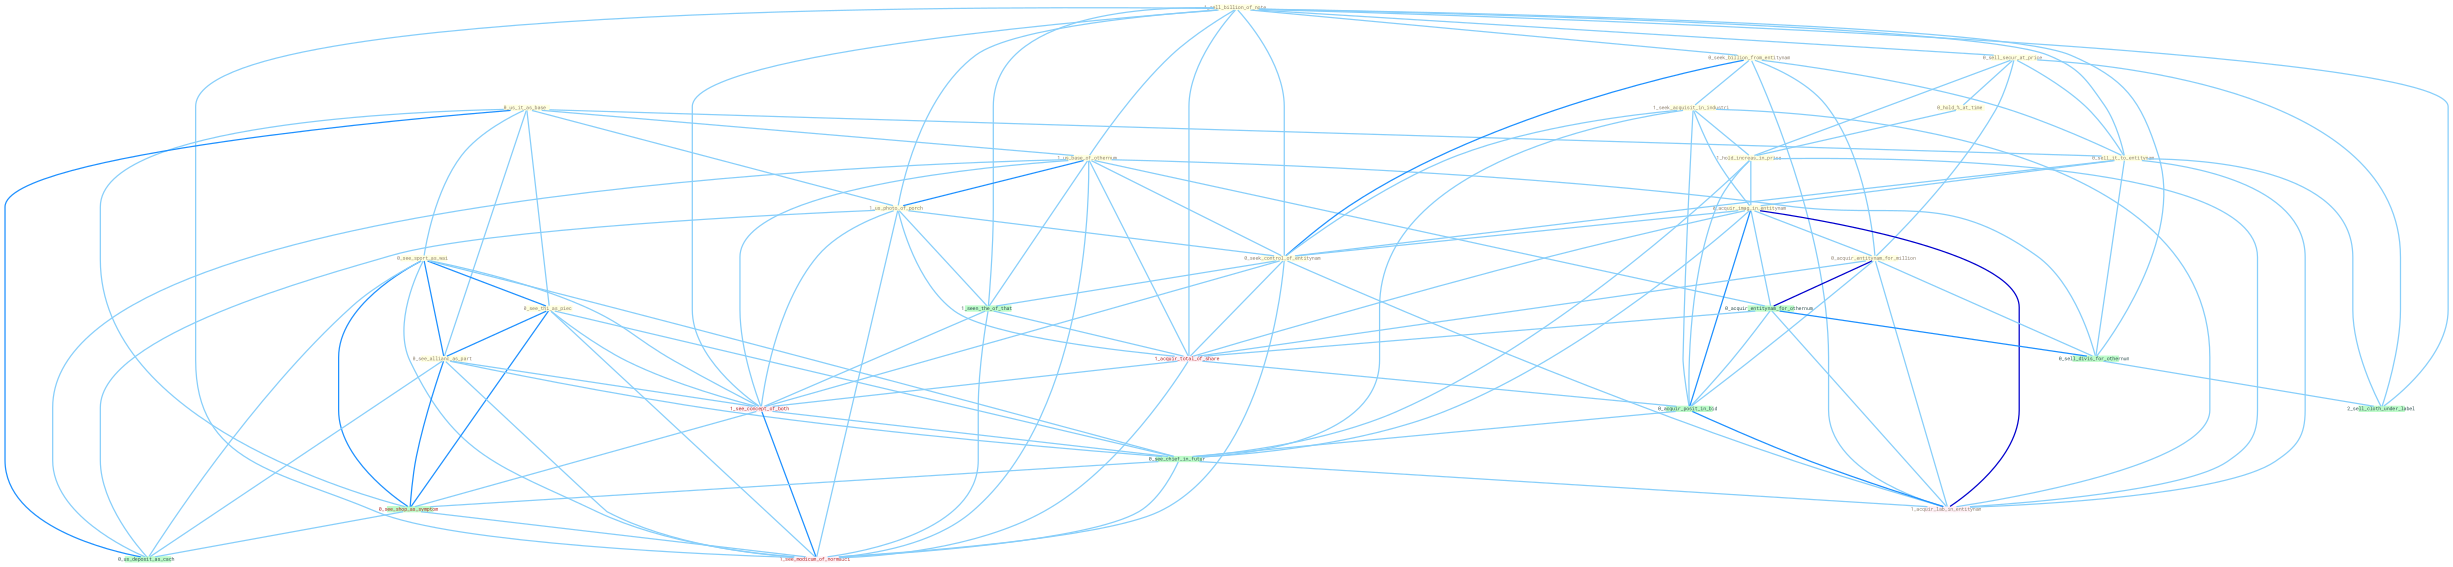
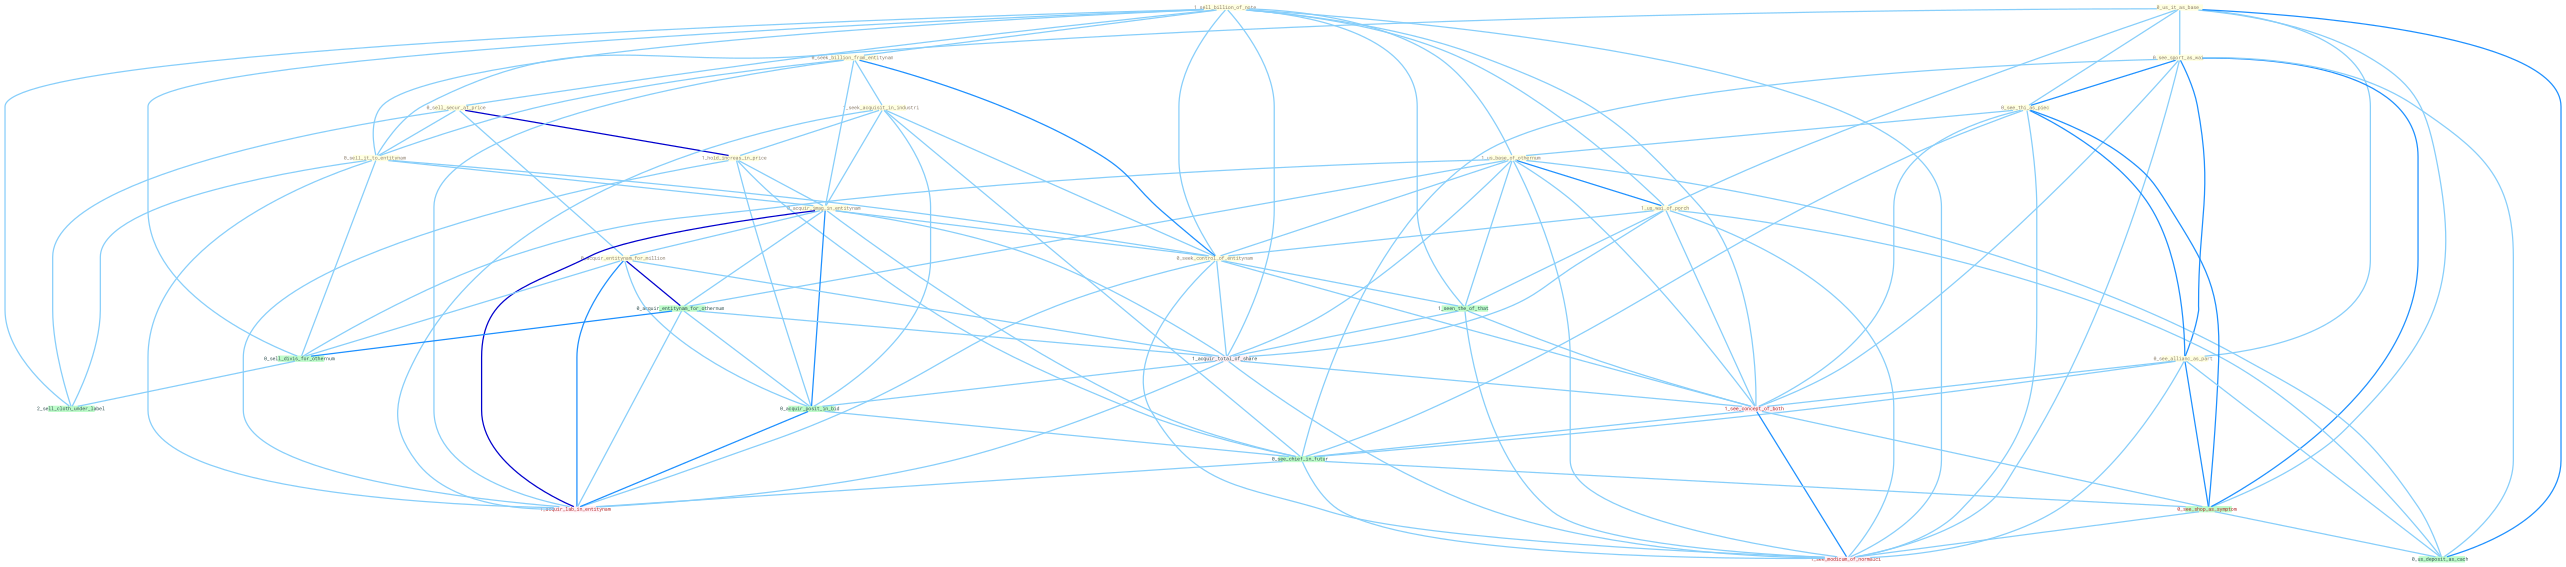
(1826, 106) -> (840, 133)
(1882, 108) -> (597, 133)
(1962, 108) -> none
(808, 133) -> (1770, 133)
(898, 208) -> (1666, 208)
(1189, 359) -> (1227, 359)
(1911, 384) -> (577, 377)
none -> (920, 468)
(1948, 509) -> (577, 509)
